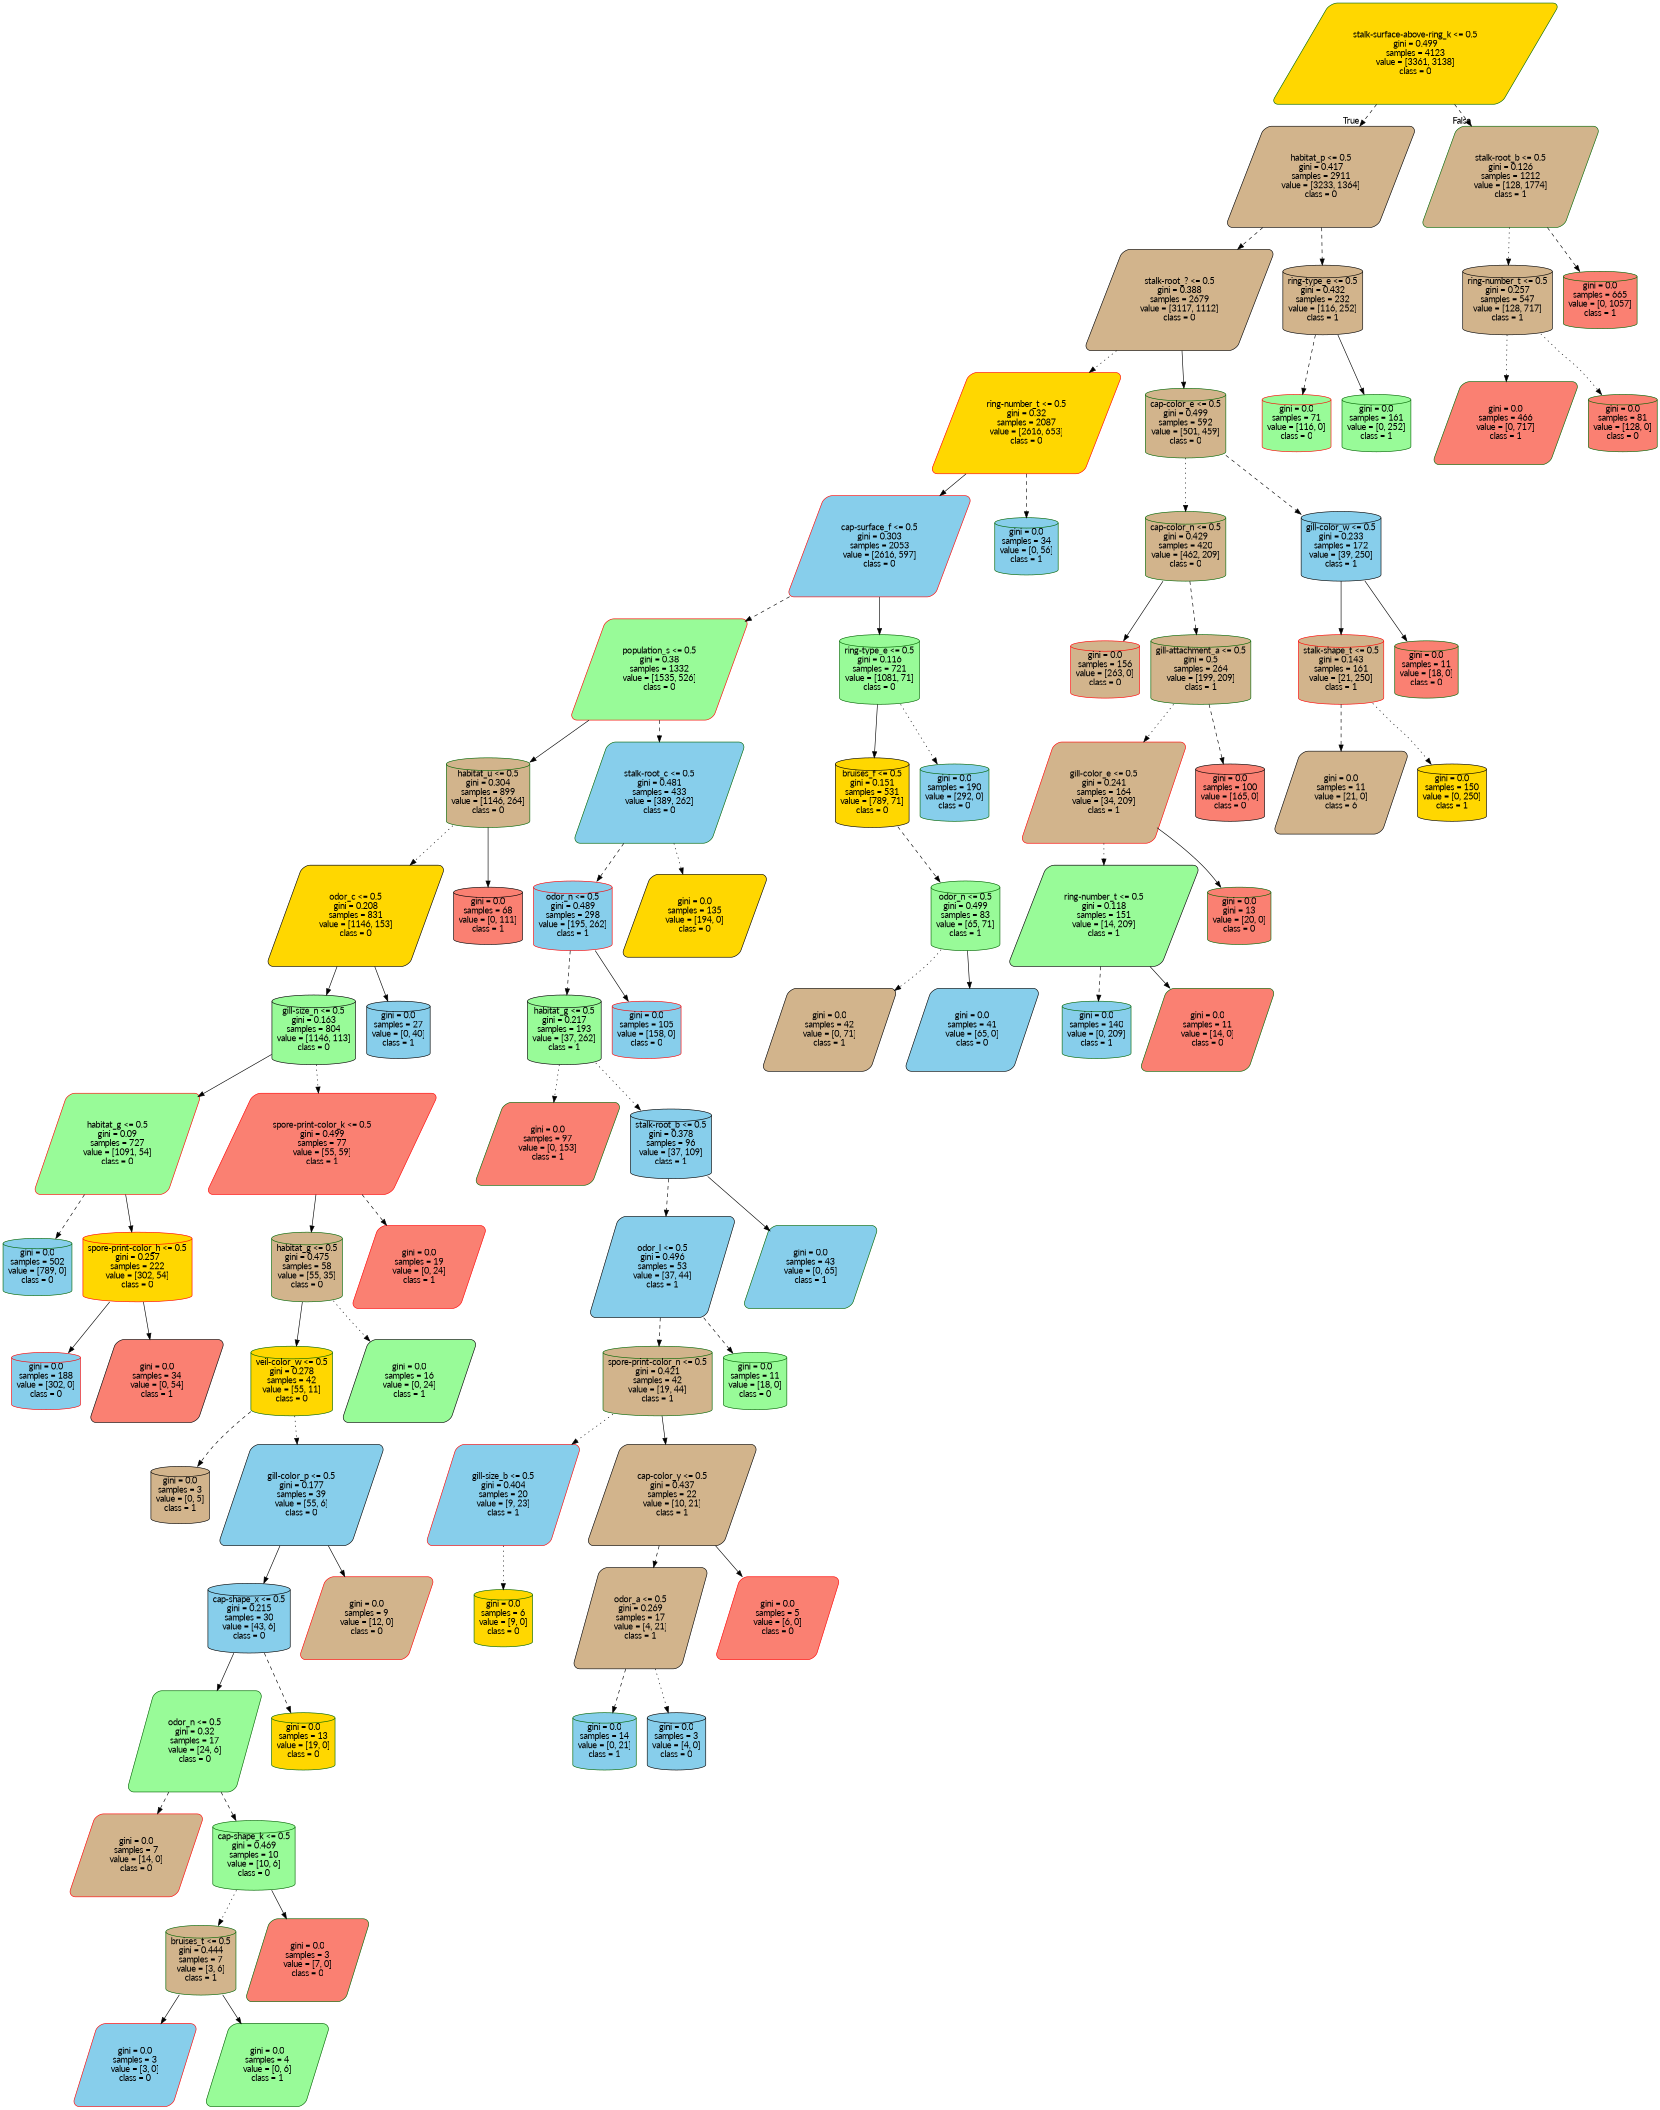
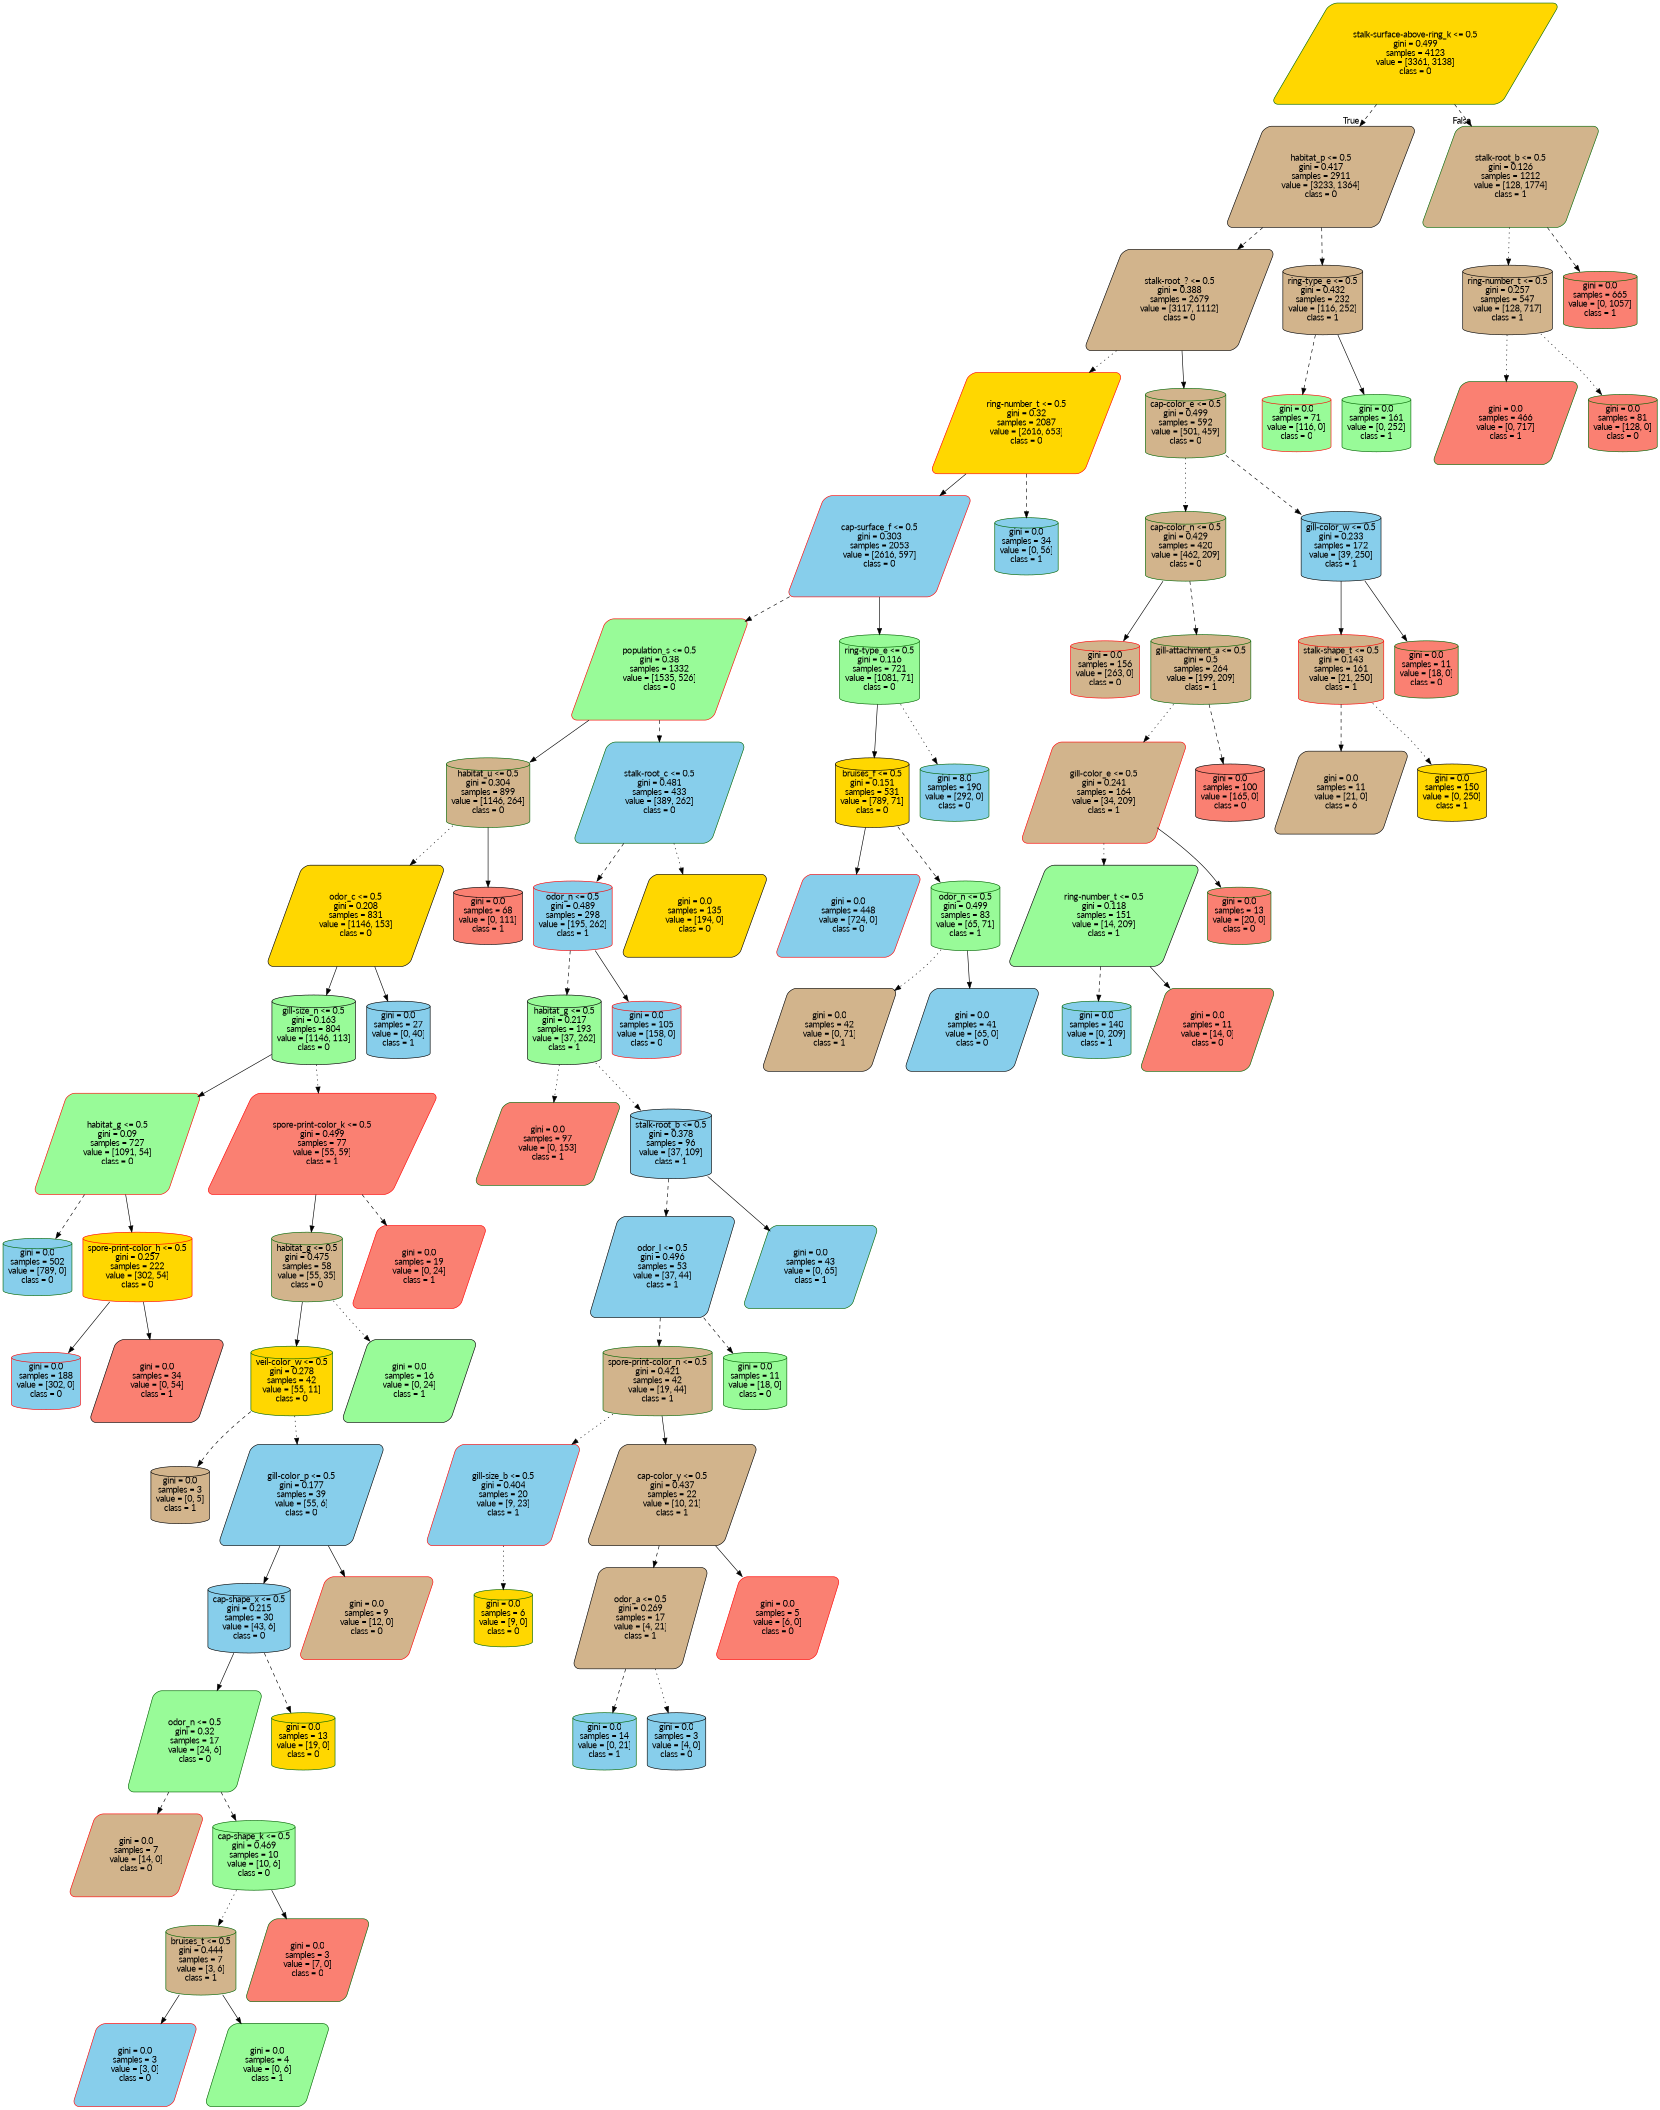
(955, 793) -> (955, 793)
none -> (848, 916)
(1239, 916) -> (1239, 916)
